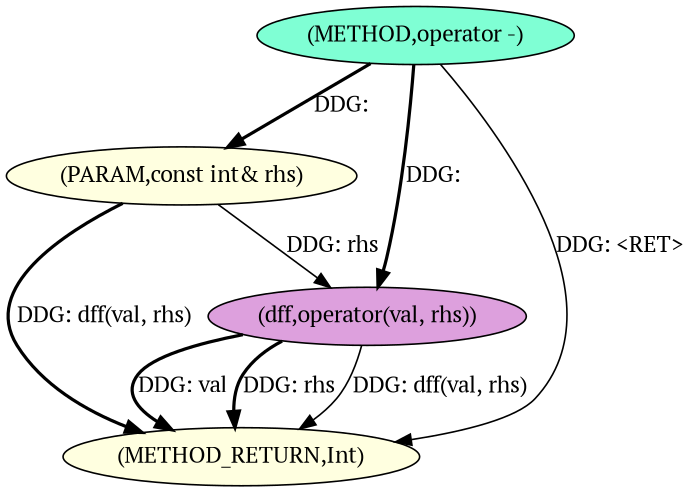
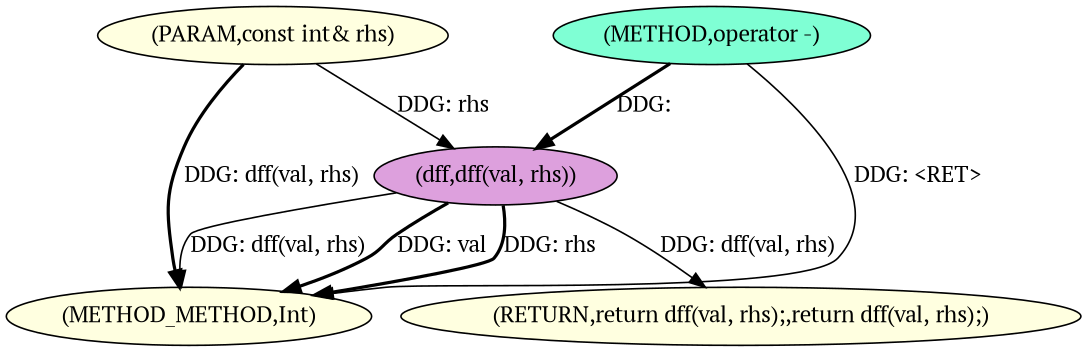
(306, 101) -> none
(367, 316) -> (496, 176)
none -> (741, 316)
(241, 457) -> (189, 316)
